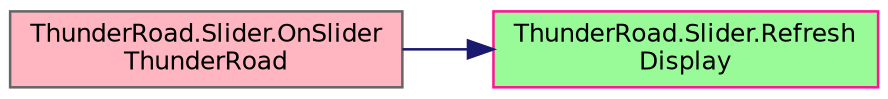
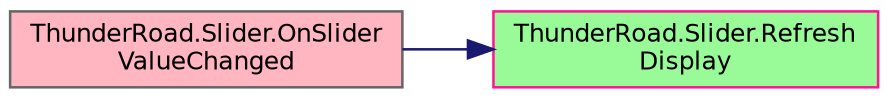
(206, 49) -> (206, 49)
